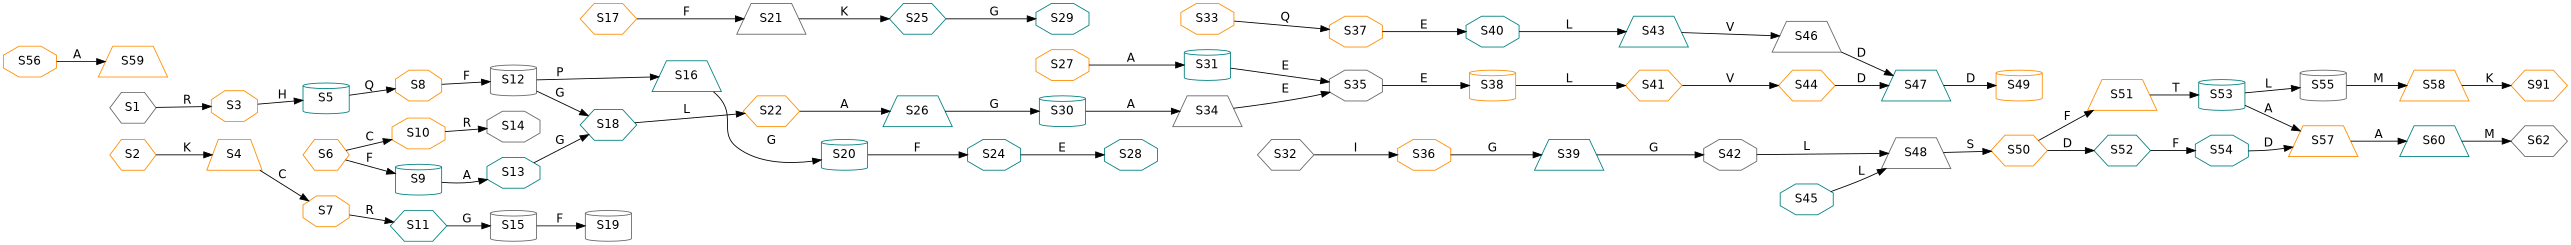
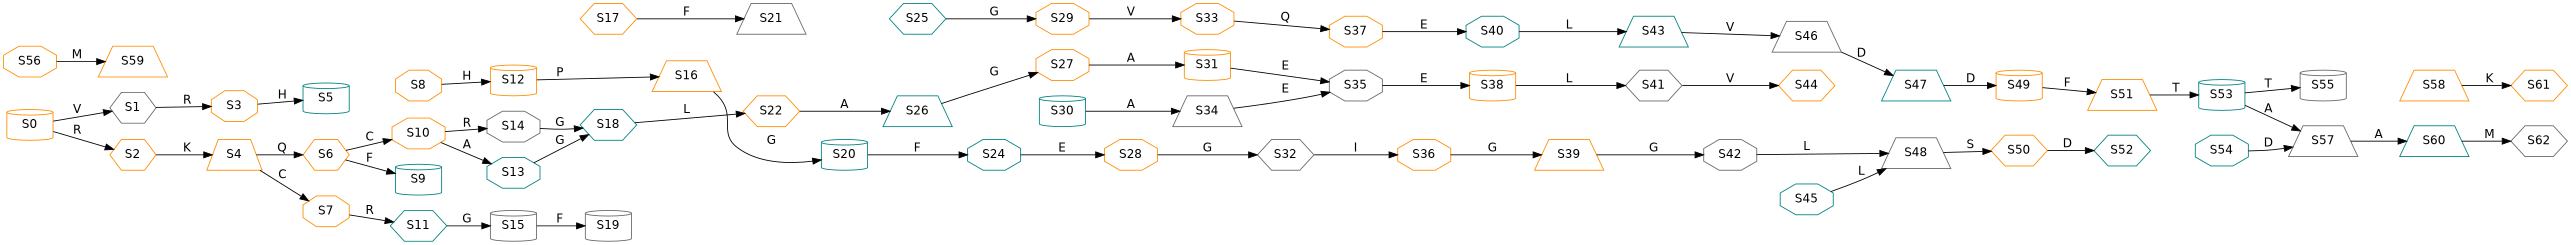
(840, 19) -> none
(1062, 19) -> (1062, 19)
none -> (1131, 19)
(77, 55) -> (77, 55)
(1207, 65) -> (1207, 65)
(687, 76) -> (687, 76)
(467, 77) -> (467, 77)
(513, 80) -> (513, 80)
(2269, 84) -> (2269, 84)
(1654, 86) -> (1654, 86)
(1857, 86) -> none
(2372, 86) -> none
(2539, 86) -> (2539, 86)
(368, 93) -> none
(559, 102) -> (557, 129)
(988, 111) -> (985, 89)
none -> (30, 125)
(2062, 128) -> (2065, 90)
(2323, 141) -> (2323, 141)
(2169, 151) -> none
none -> (275, 155)
(1131, 155) -> (1131, 155)
none -> (1203, 155)
(1569, 155) -> (1569, 155)
(460, 183) -> (462, 151)
